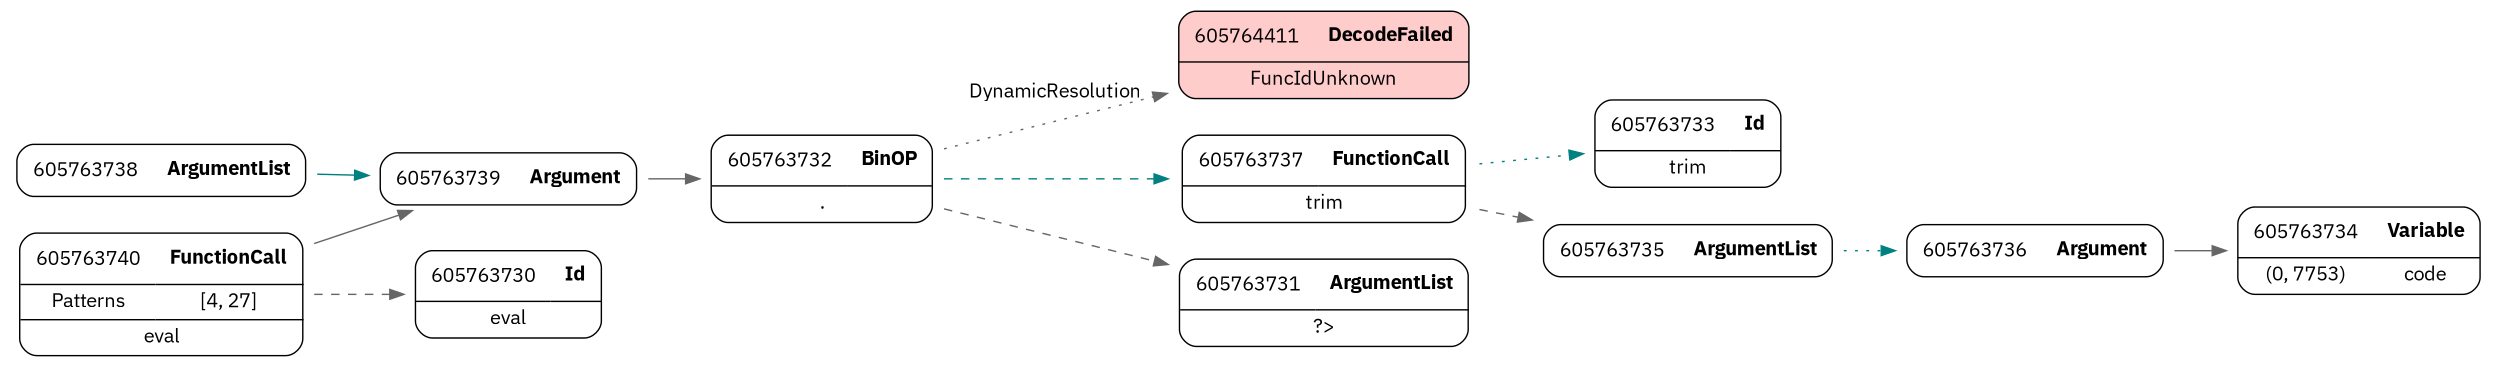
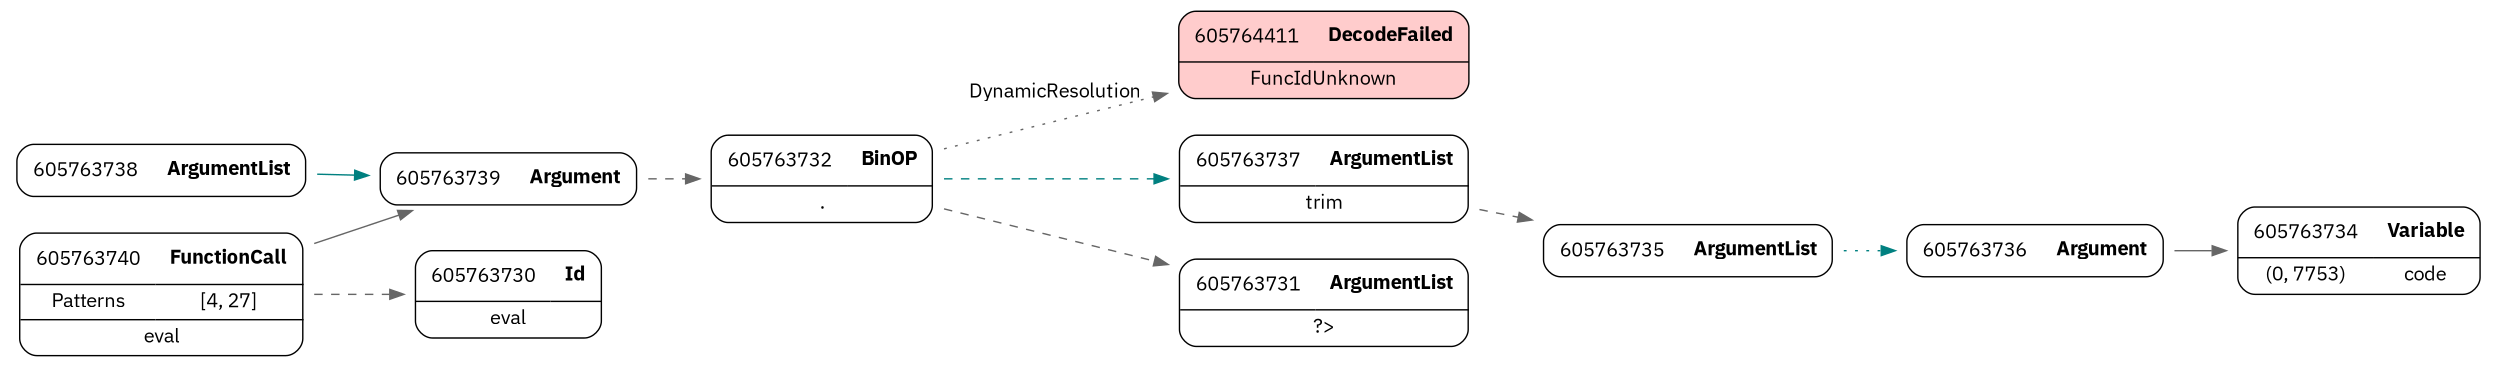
(1688, 144) -> none
(1391, 159) -> (1391, 159)
(667, 179) -> (667, 179)
